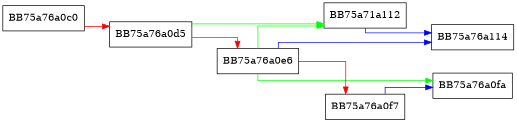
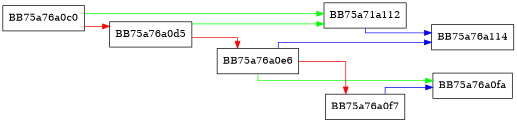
(276, 26) -> (201, 14)
